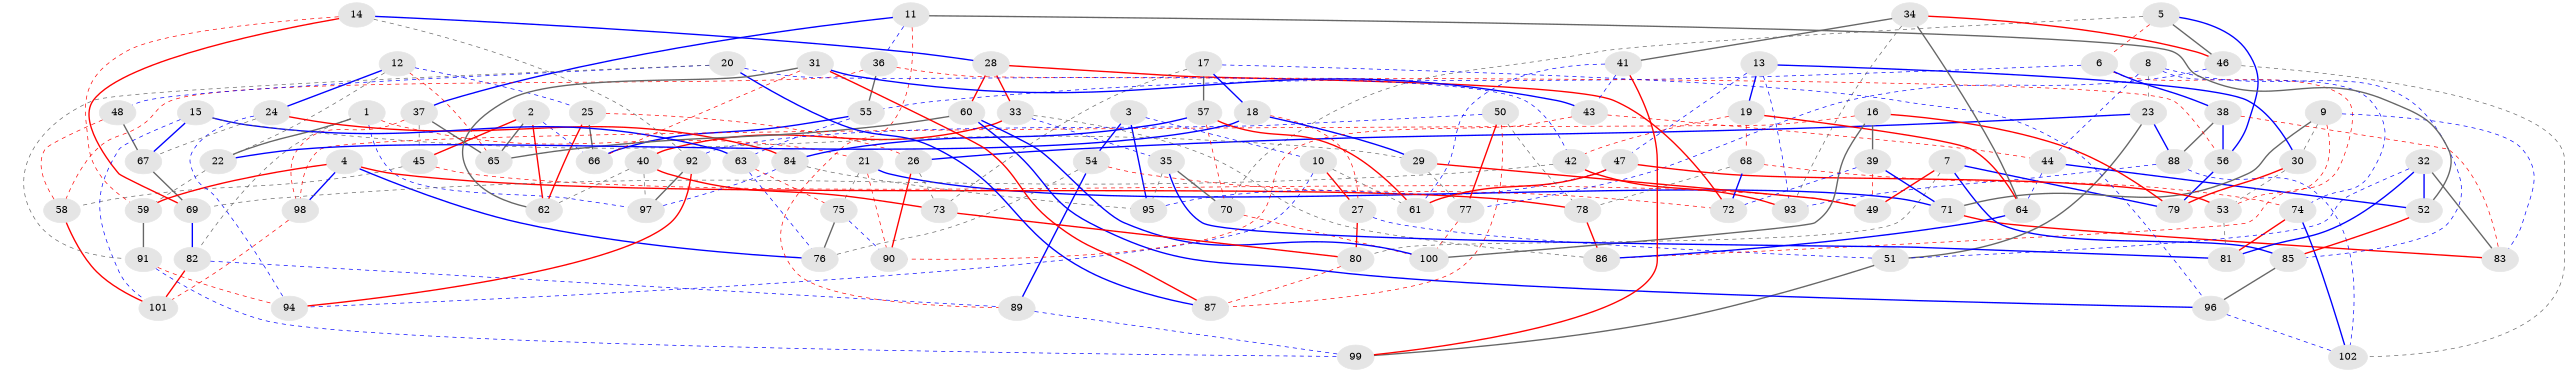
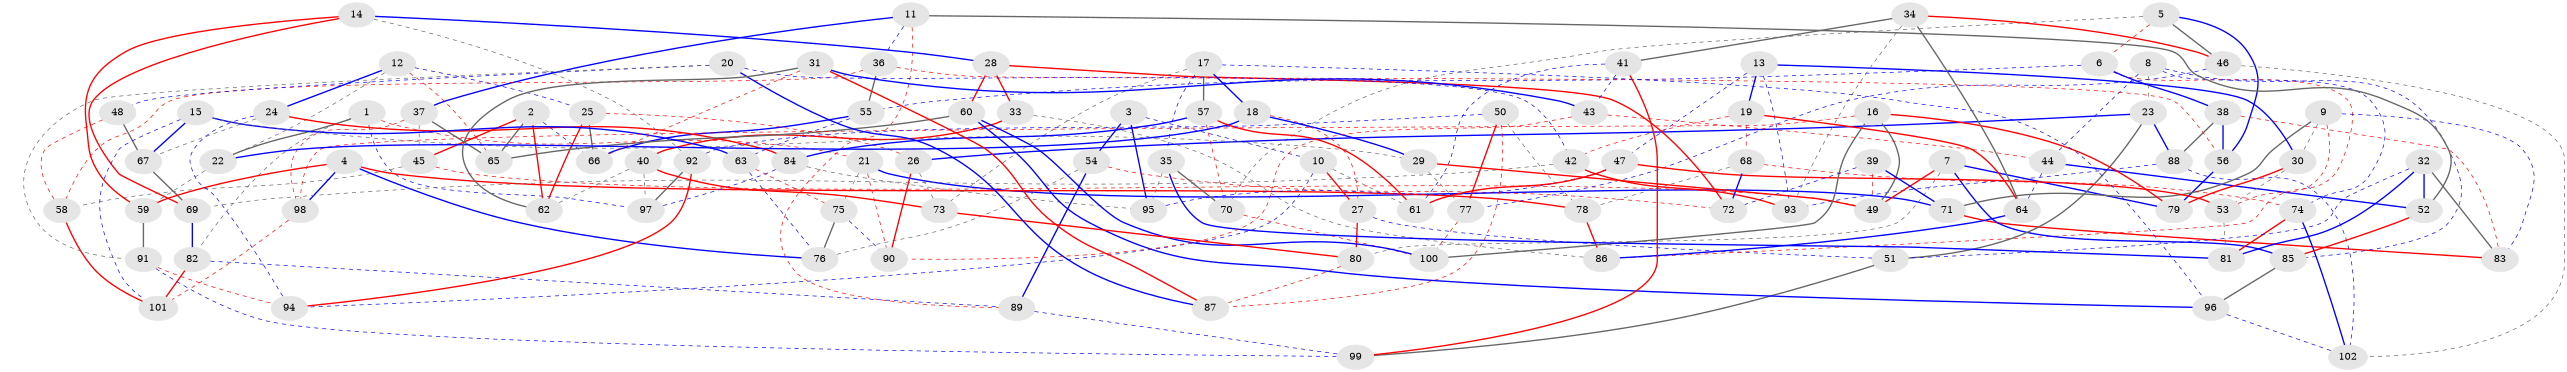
(141, 45) -> (141, 45)
(1873, 135) -> (1899, 162)
(1091, 137) -> (1176, 110)
